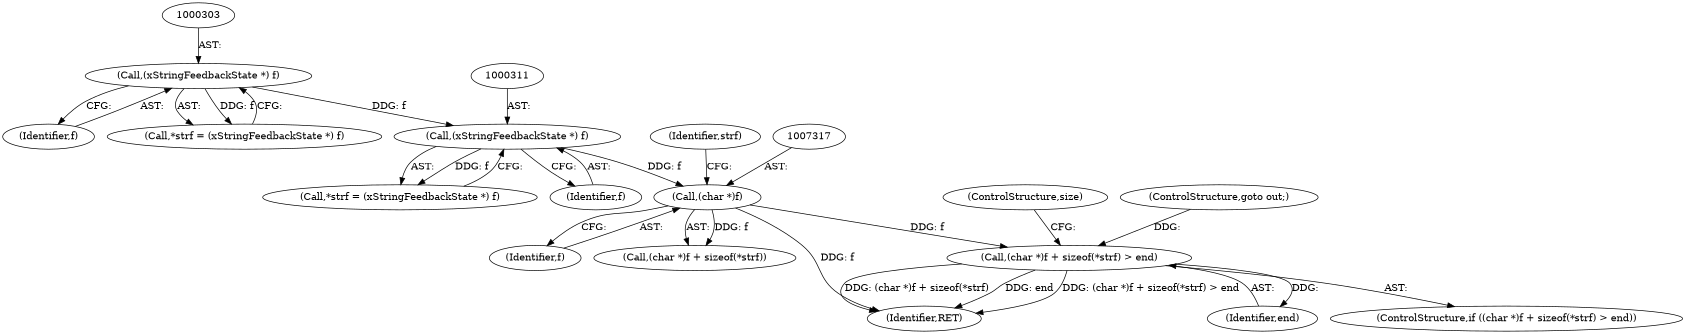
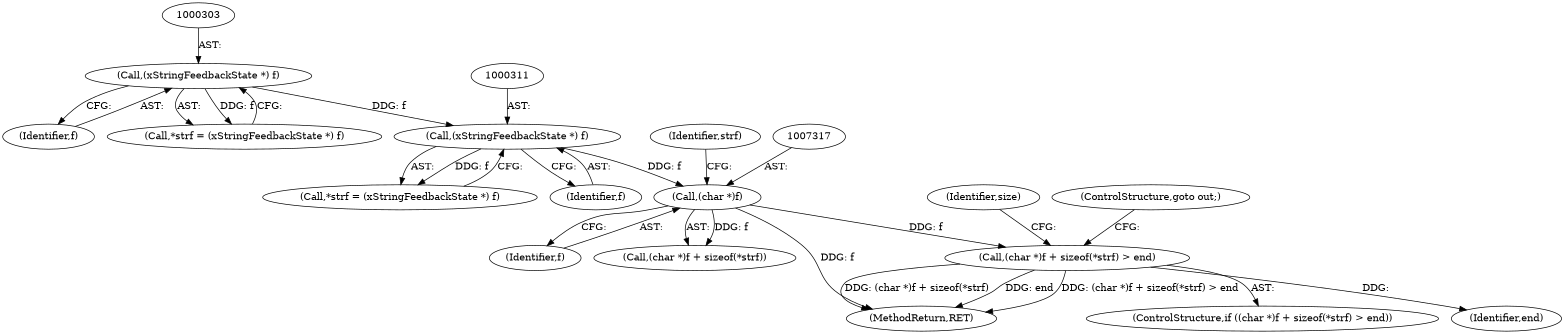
(1025, 197) -> (984, 197)
(1169, 228) -> (1129, 228)
(1226, 276) -> none
(924, 319) -> (921, 319)
